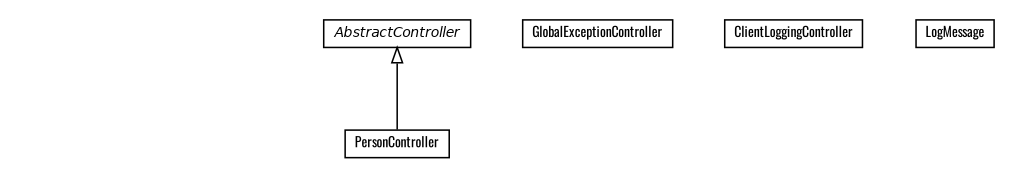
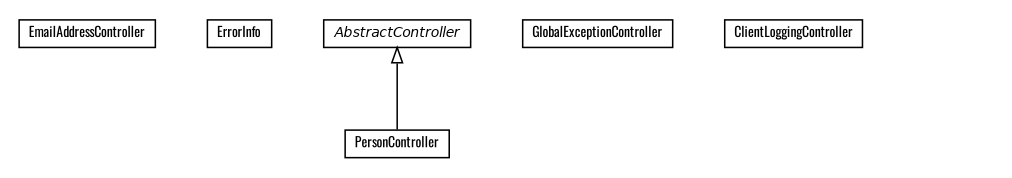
none -> (86, 34)
none -> (240, 34)
(954, 34) -> none
